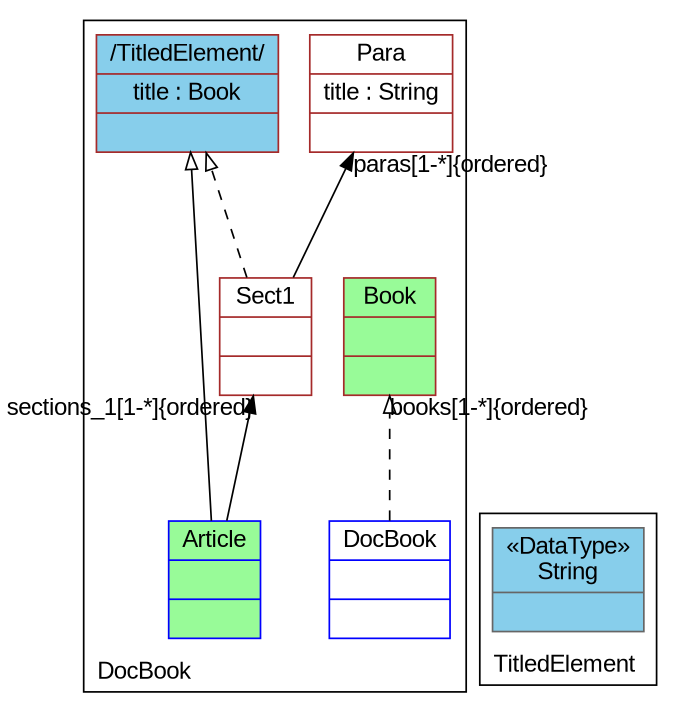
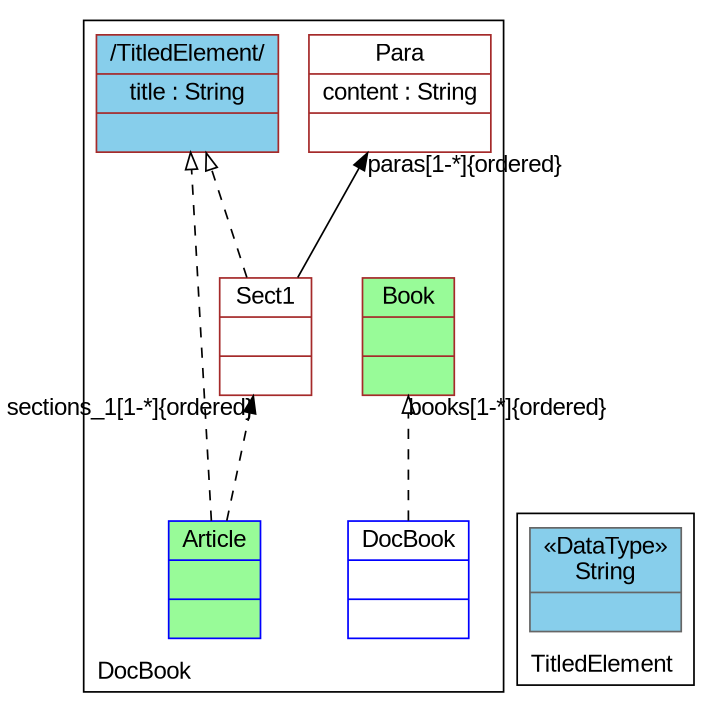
(187, 93) -> (187, 93)
(381, 93) -> (400, 93)
(201, 345) -> (201, 345)
(238, 467) -> (238, 467)
